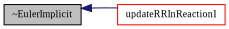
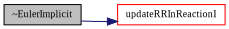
(104, 8) -> (94, 21)
